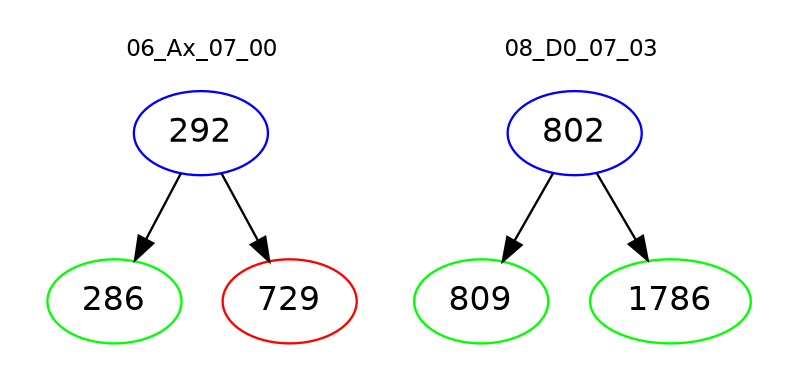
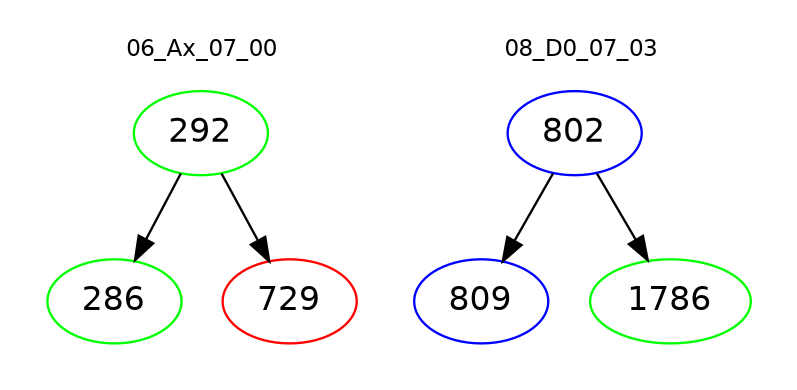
(201, 133) -> (201, 133)
(481, 301) -> (481, 301)
